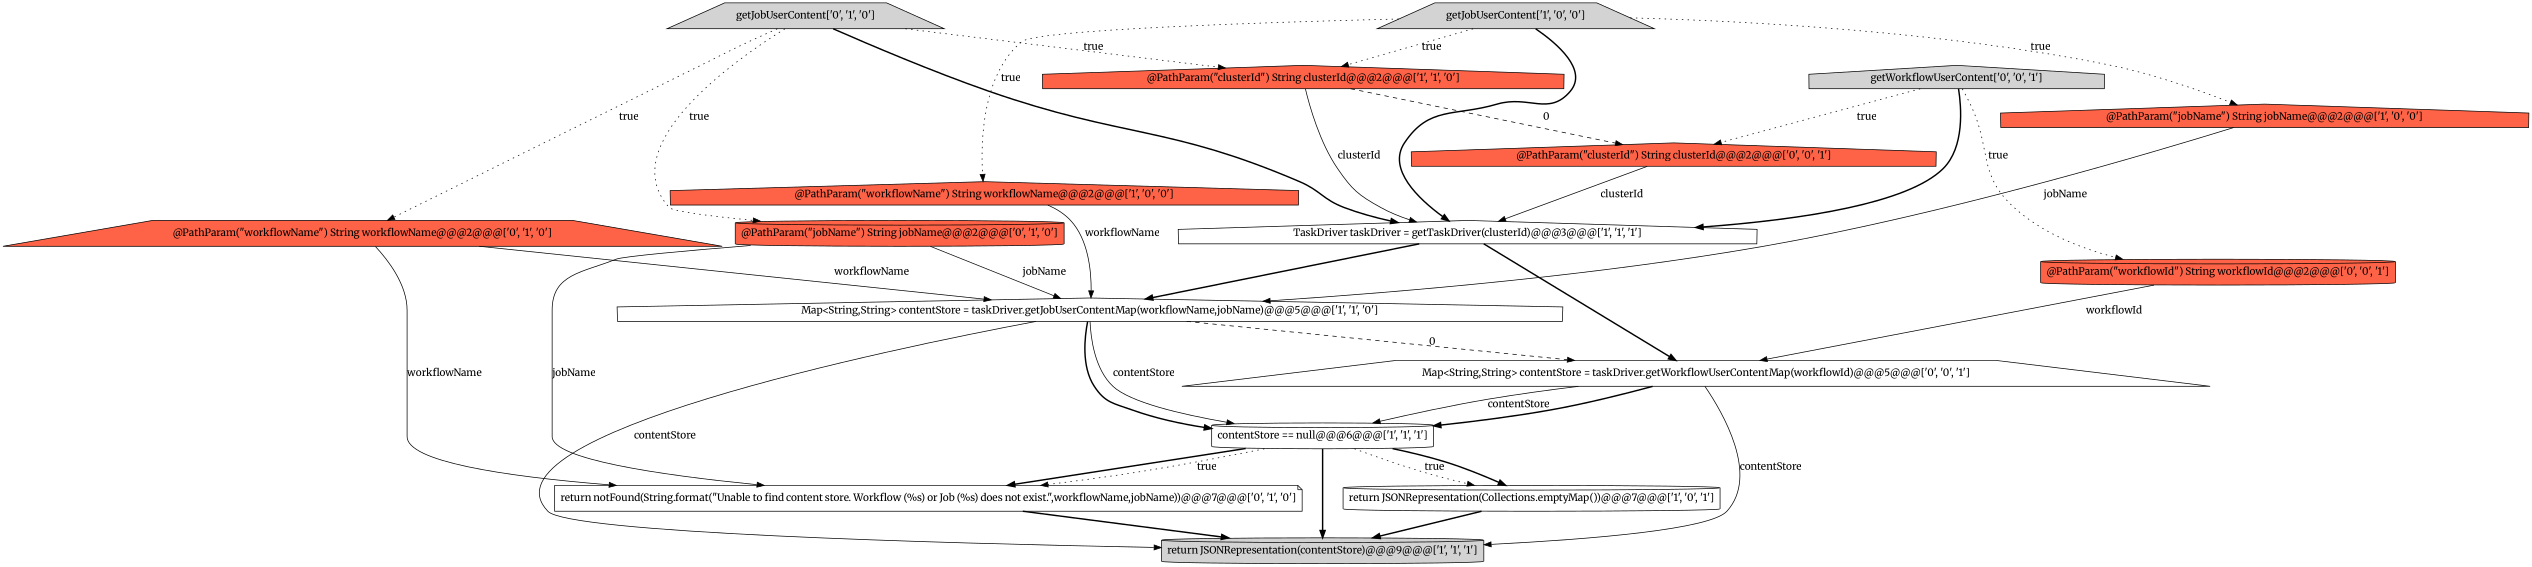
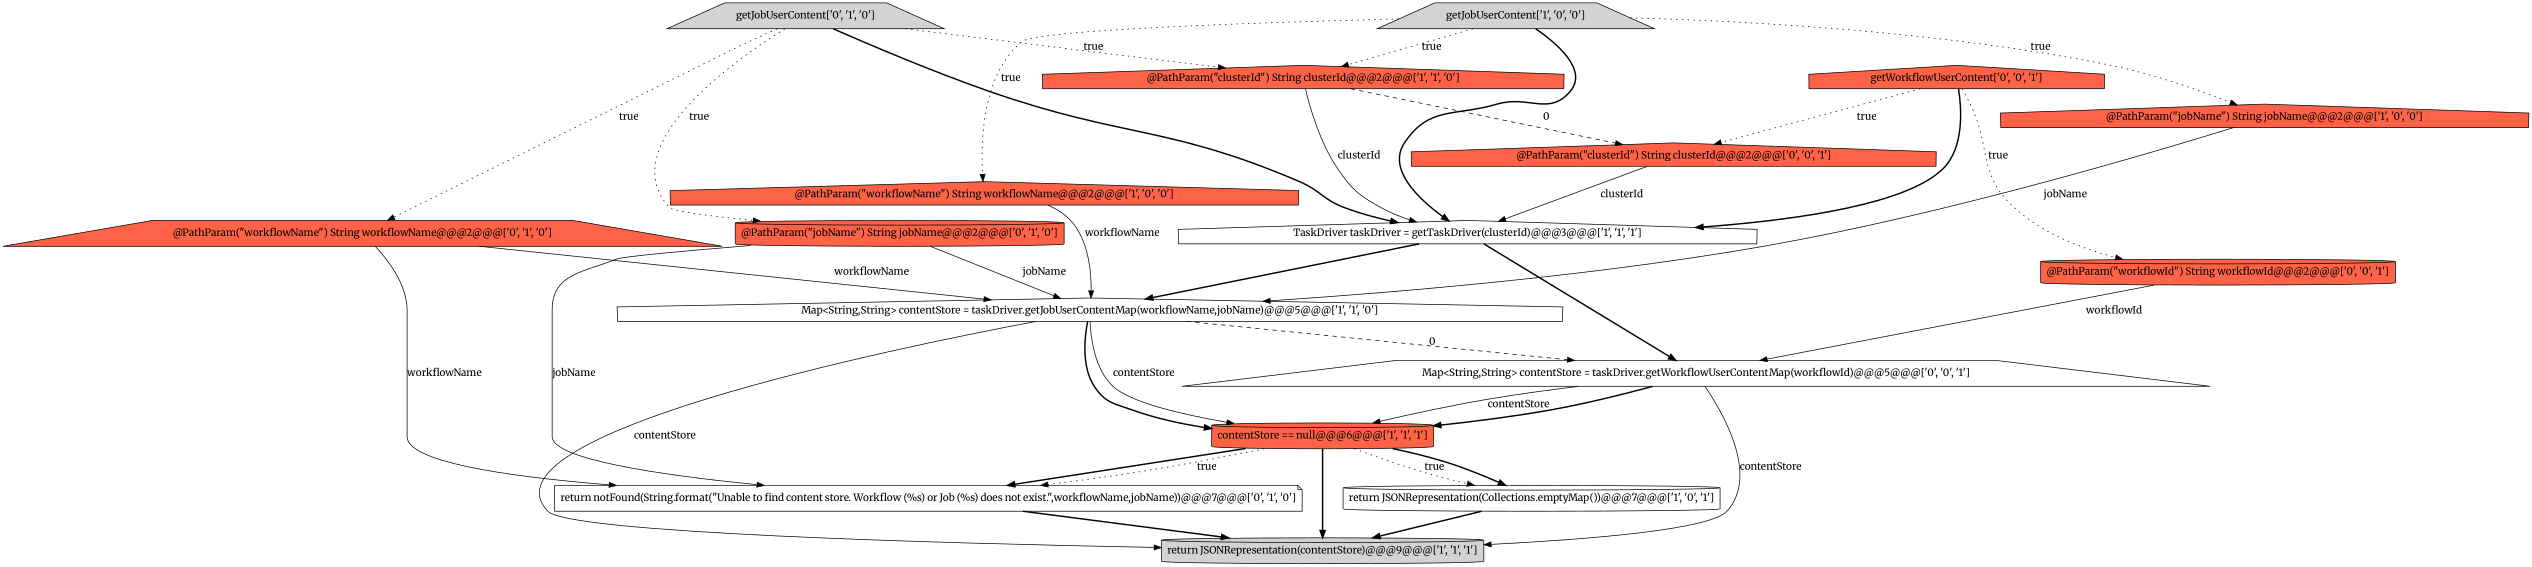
(1957, 78) -> (1957, 78)
(1323, 436) -> (1323, 436)
